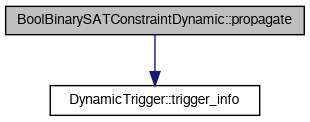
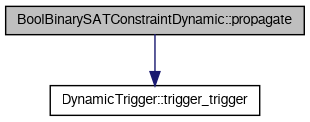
(155, 100) -> (155, 100)
